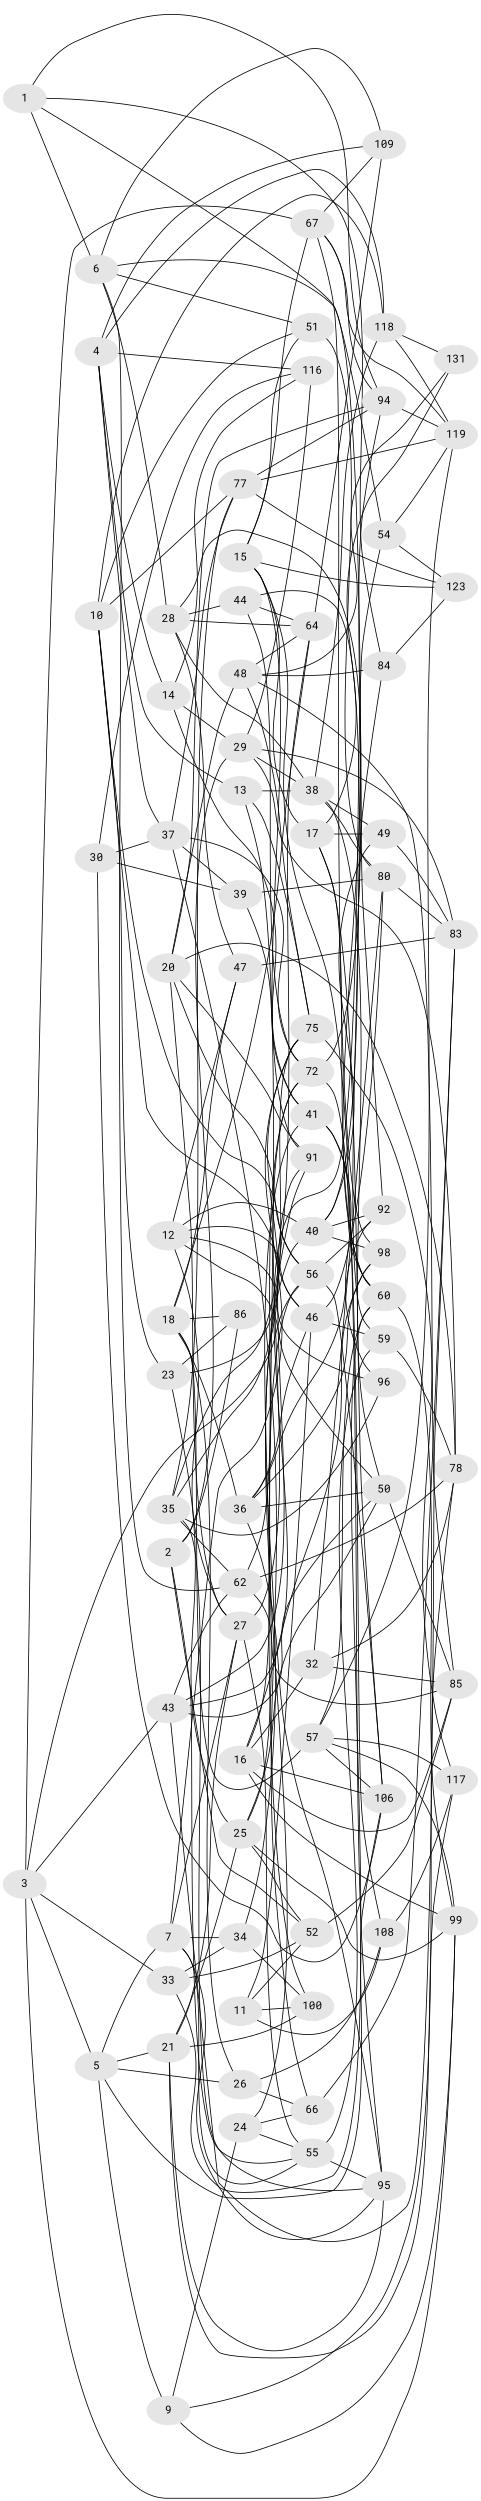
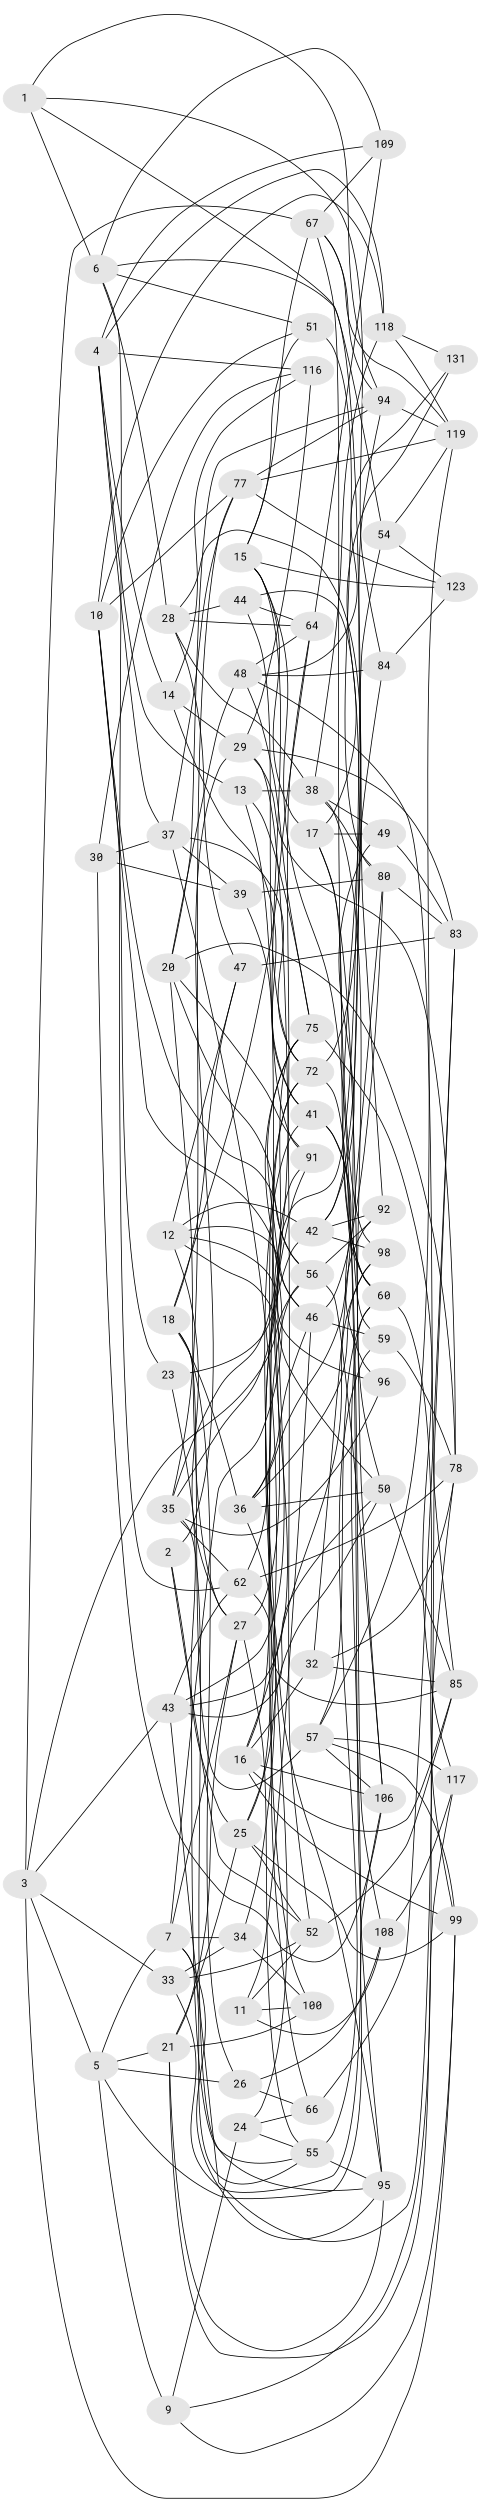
(276, 769) -> (289, 1483)
(312, 1232) -> (312, 1232)
(240, 1315) -> none
